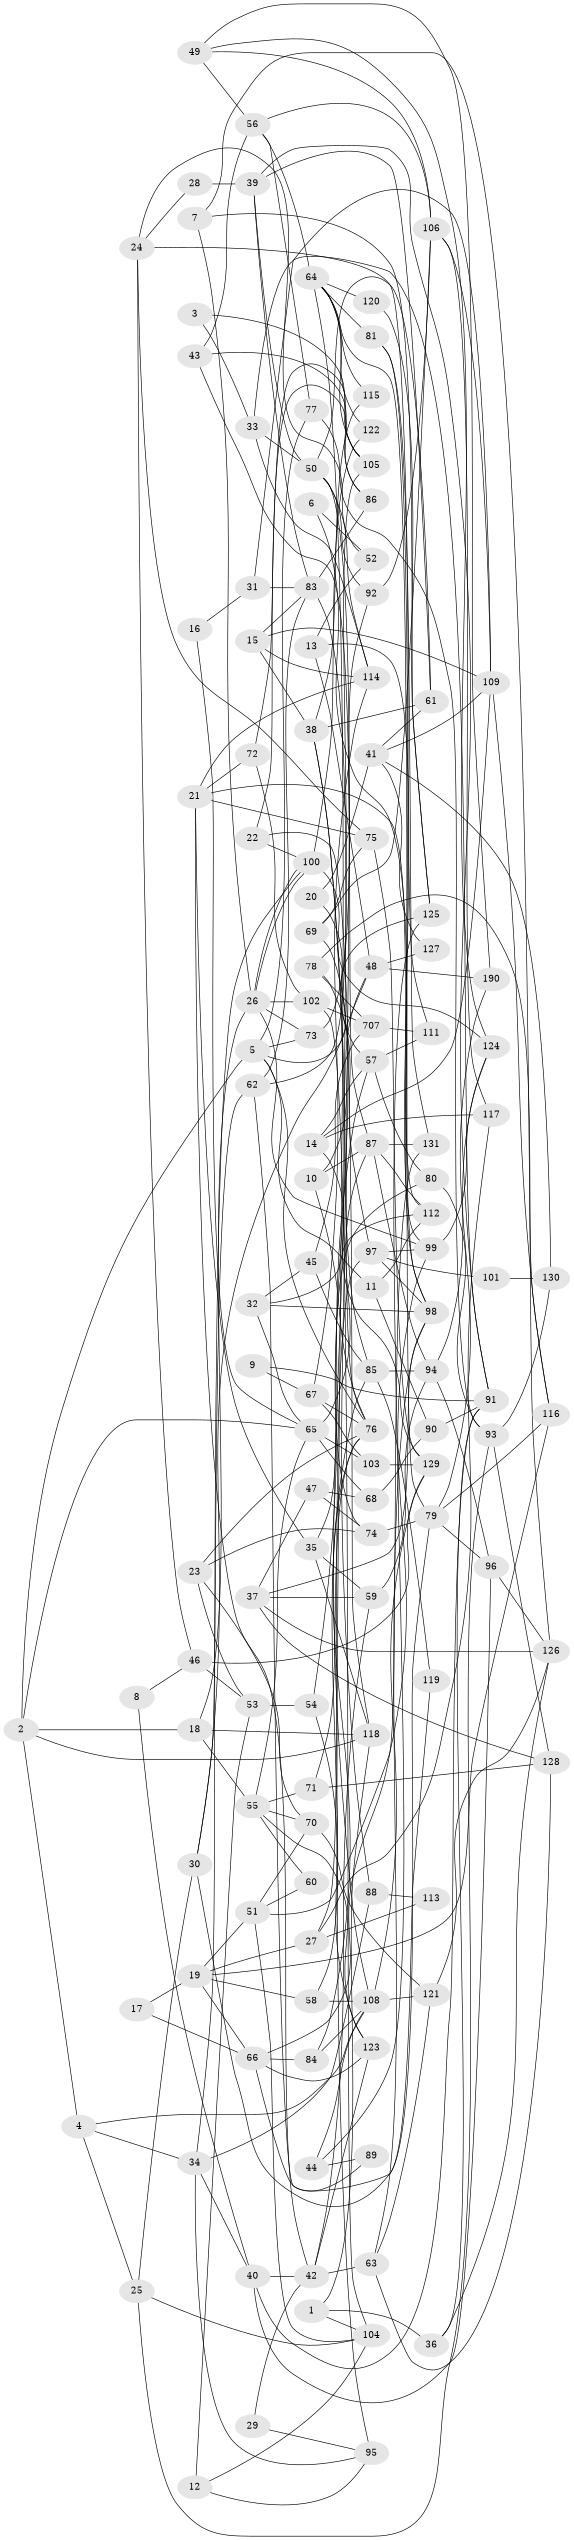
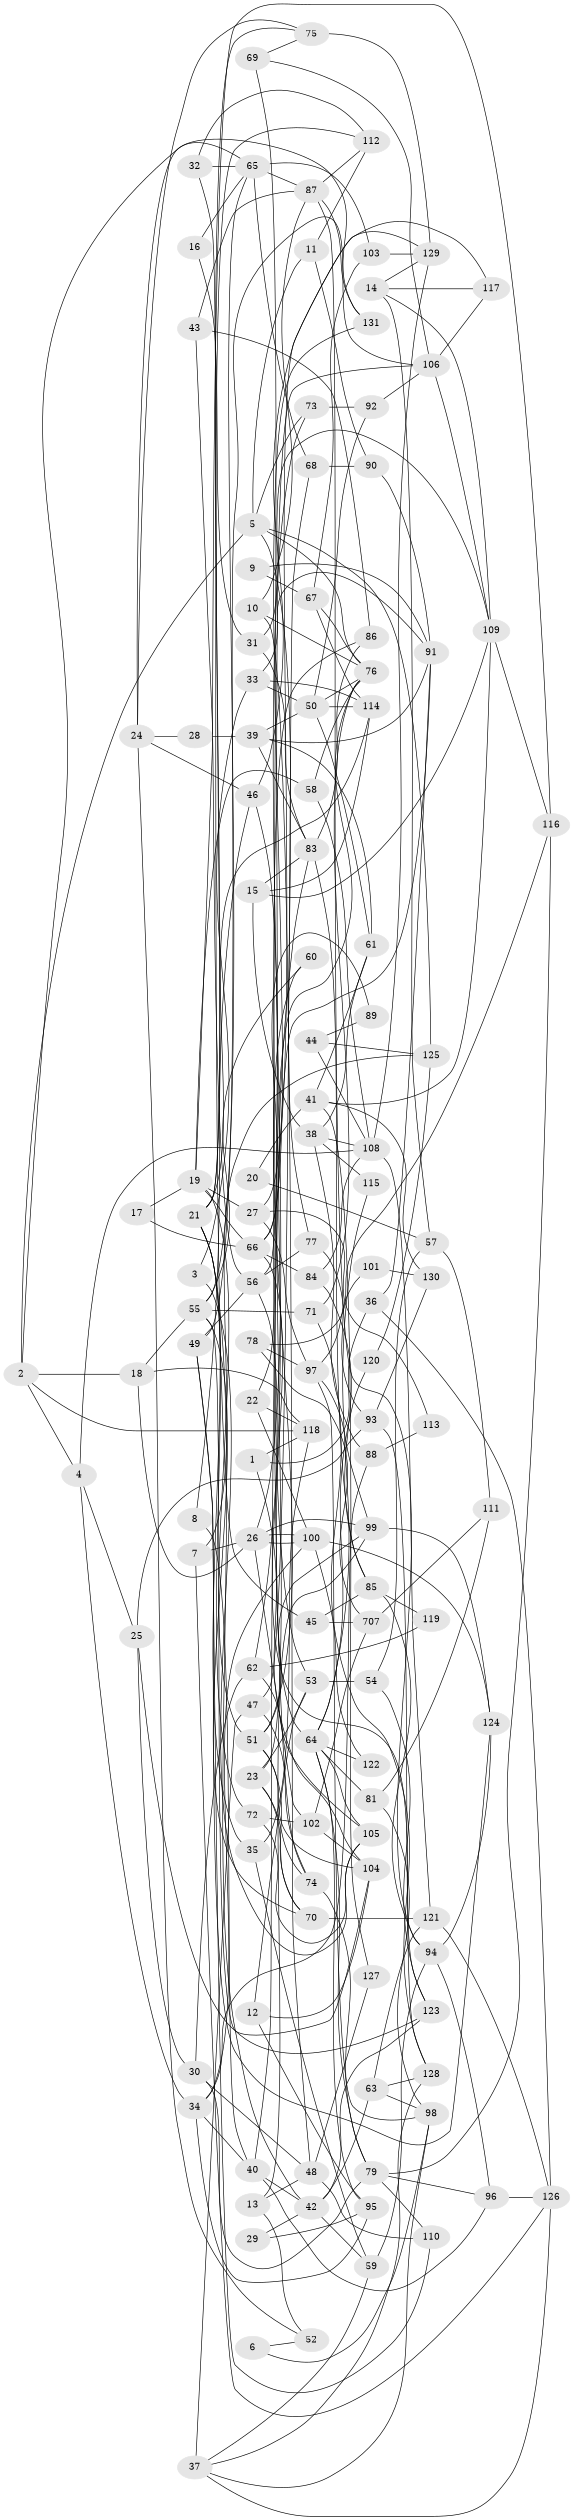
(491, 979) -> (431, 2237)
(431, 1179) -> none
(360, 1309) -> none
